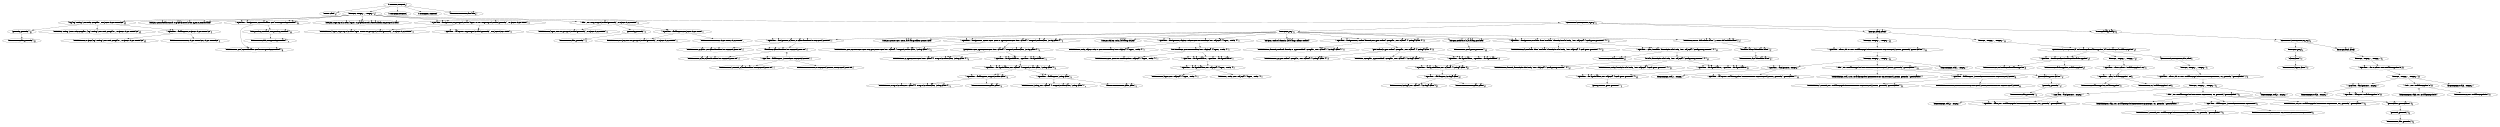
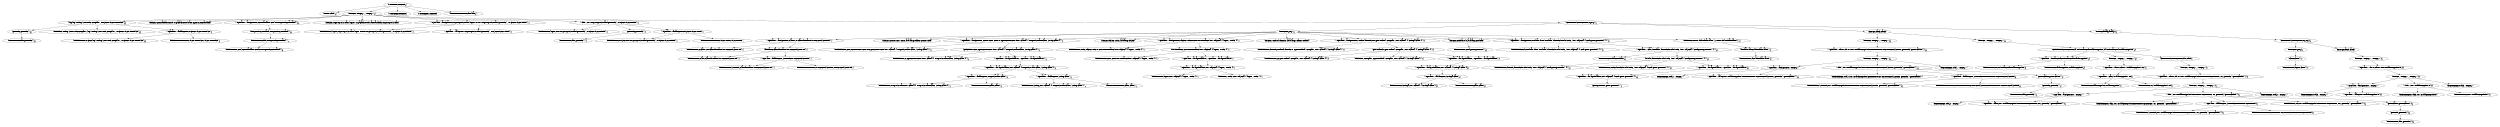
(241, 33) -> (263, 45)
(787, 55) -> (785, 54)
(2419, 91) -> (2417, 90)
